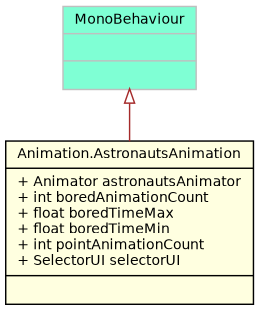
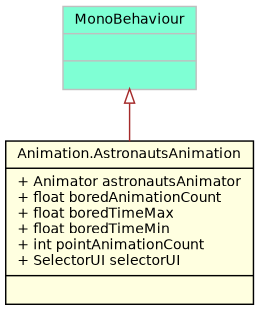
(113, 198) -> (120, 198)
